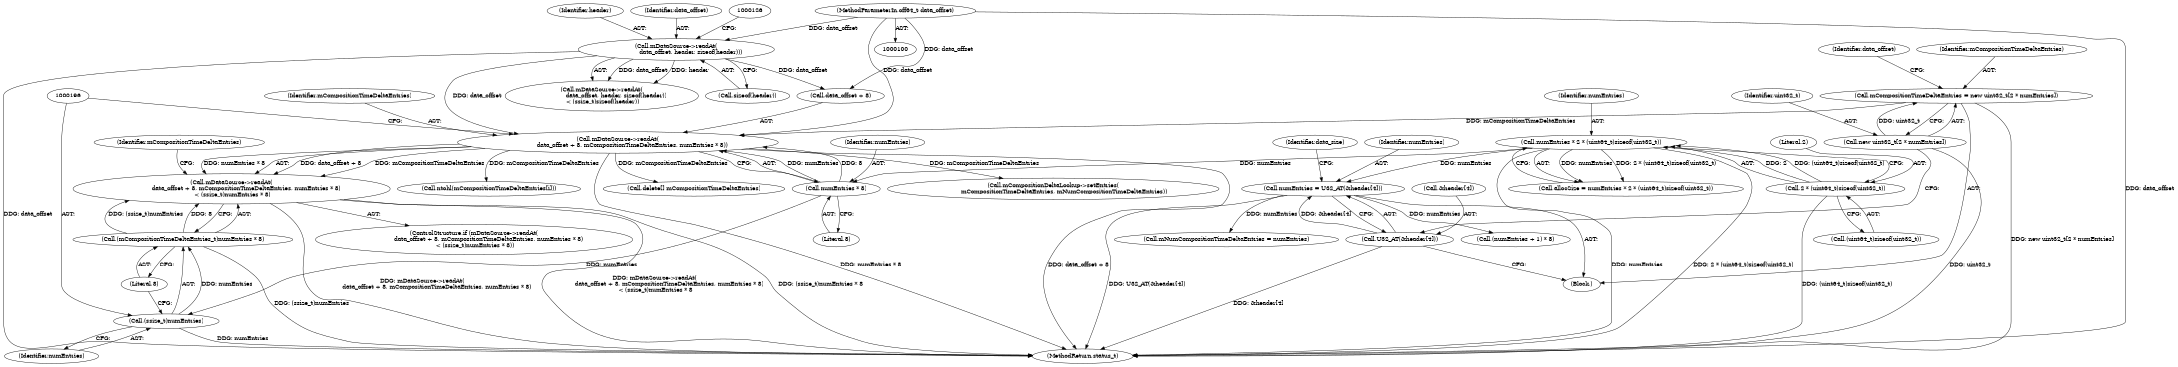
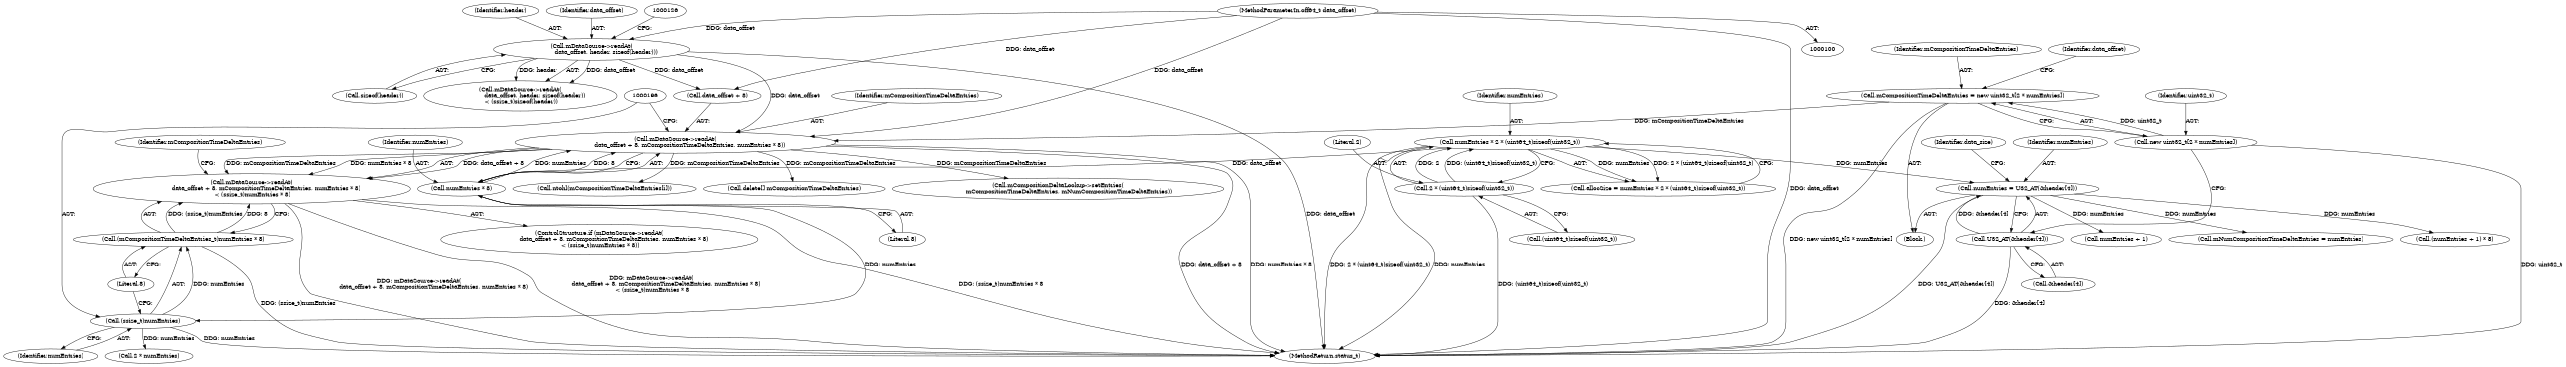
(1265, 163) -> (1257, 163)
none -> (2116, 240)
(1492, 263) -> (2025, 263)
none -> (149, 356)
